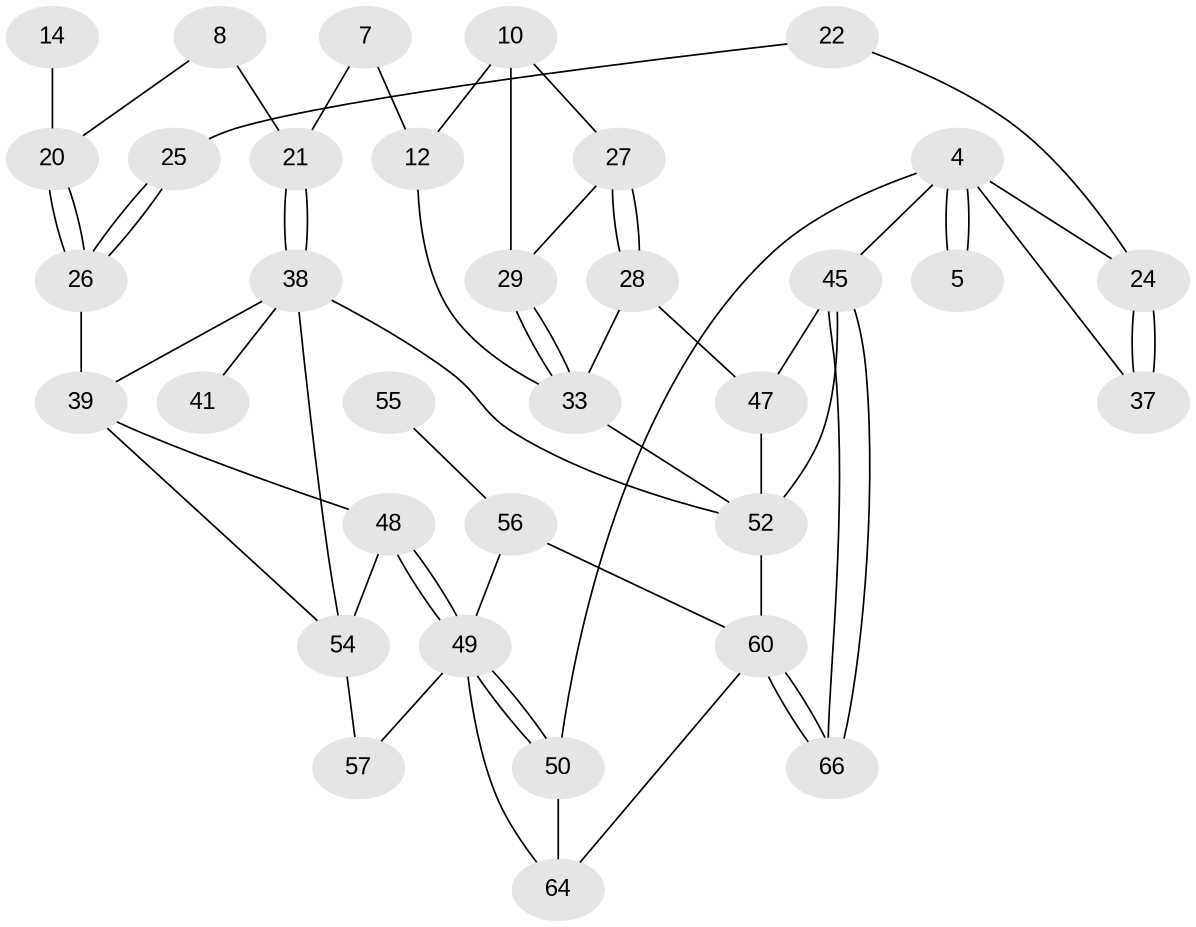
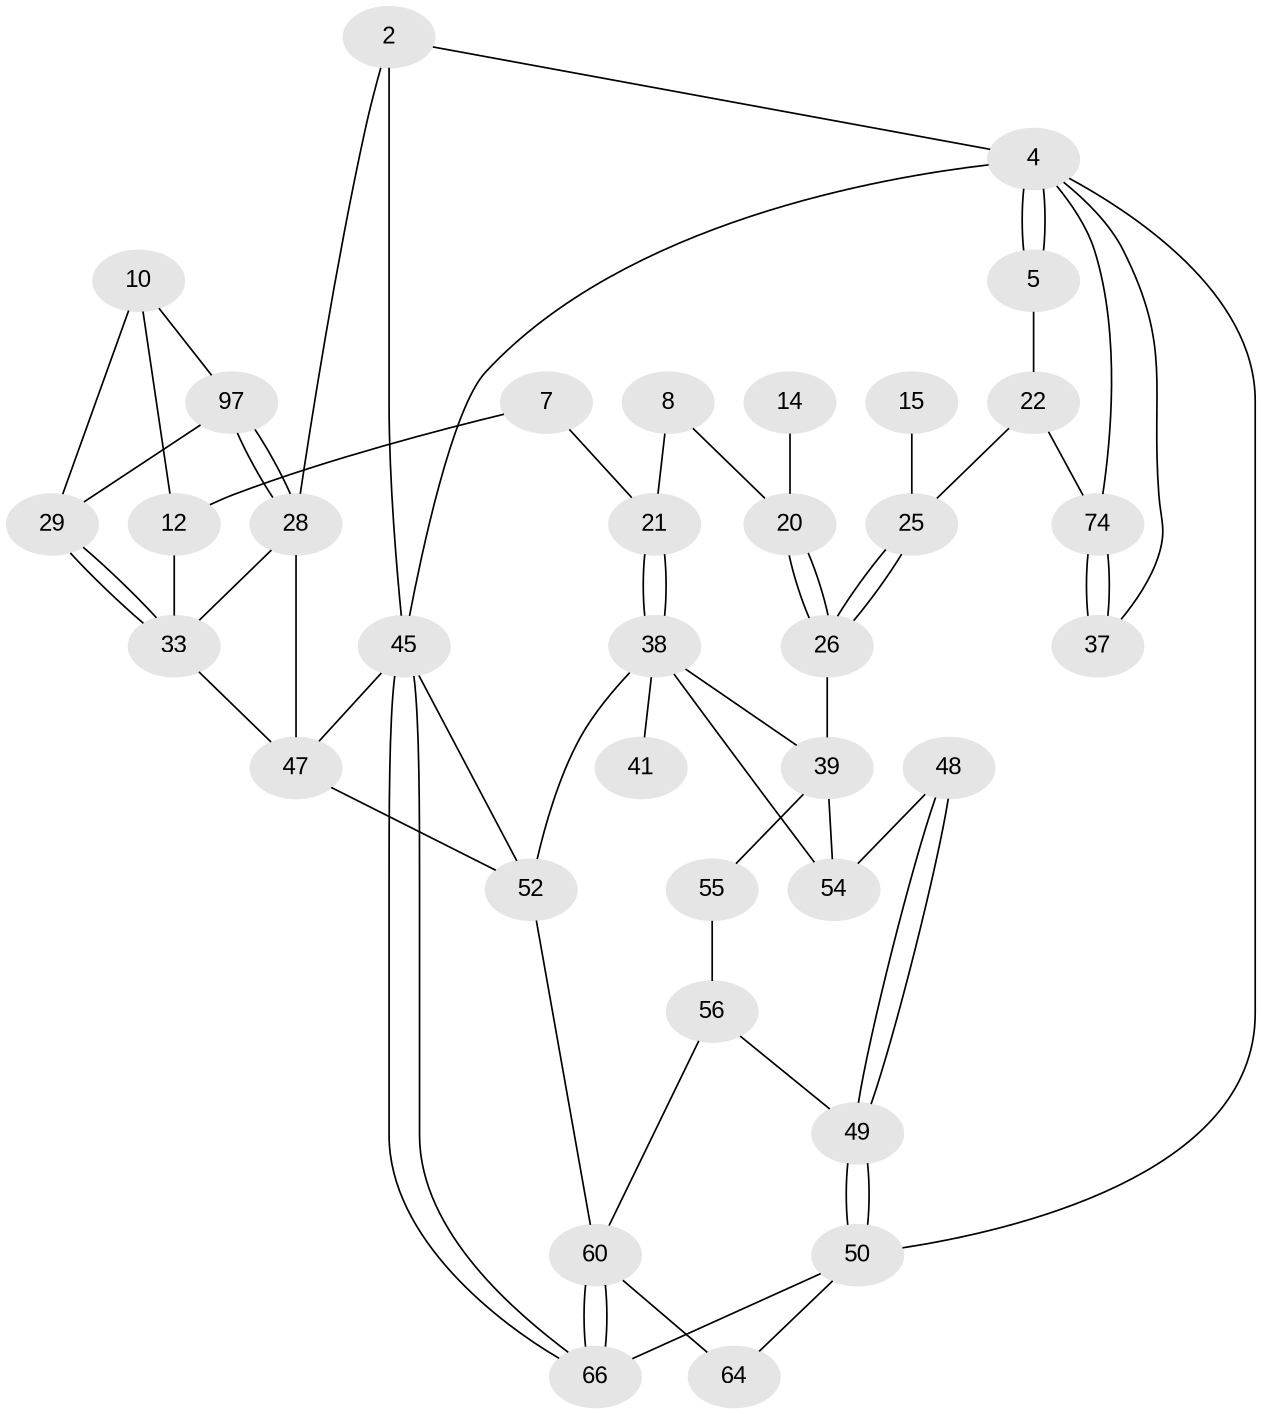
none -> (389, 37)
(619, 159) -> (232, 403)
(1144, 281) -> (1098, 524)
none -> (1034, 342)
none -> (912, 403)
(668, 464) -> (235, 707)
(232, 468) -> (770, 829)
(359, 768) -> none
(489, 775) -> none
none -> (726, 1316)
